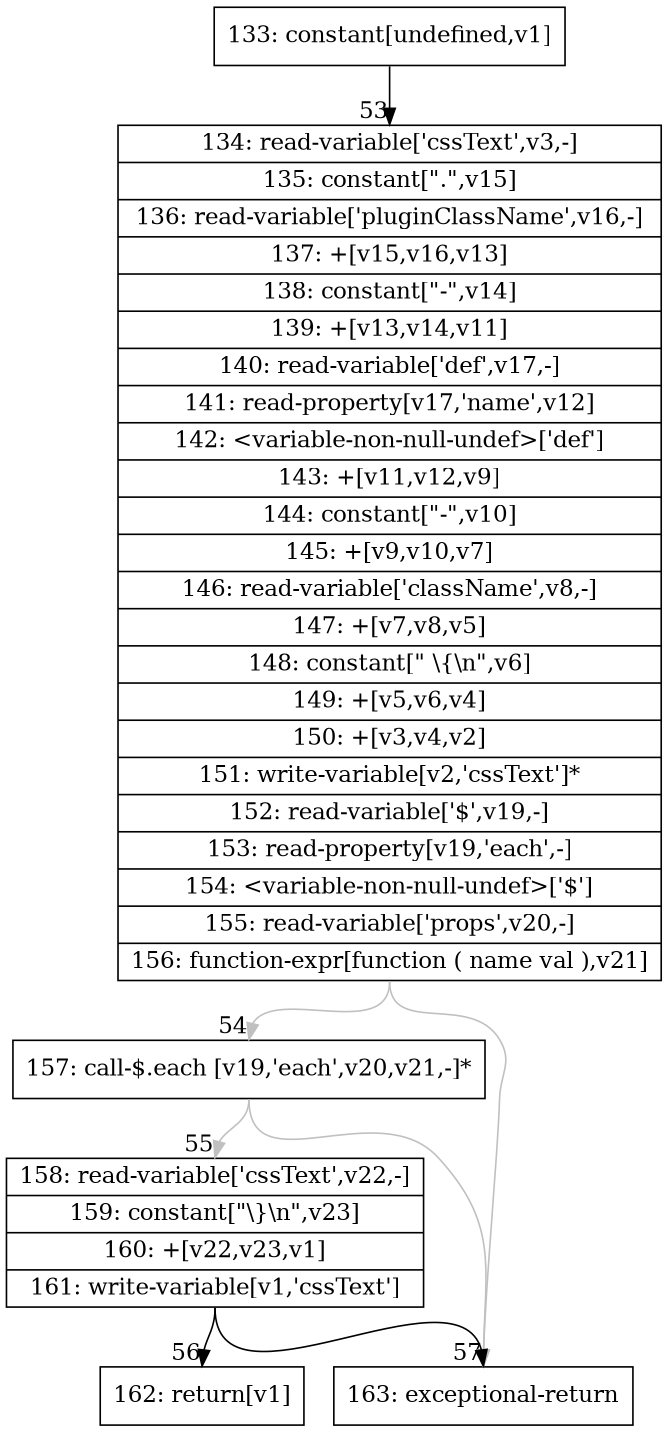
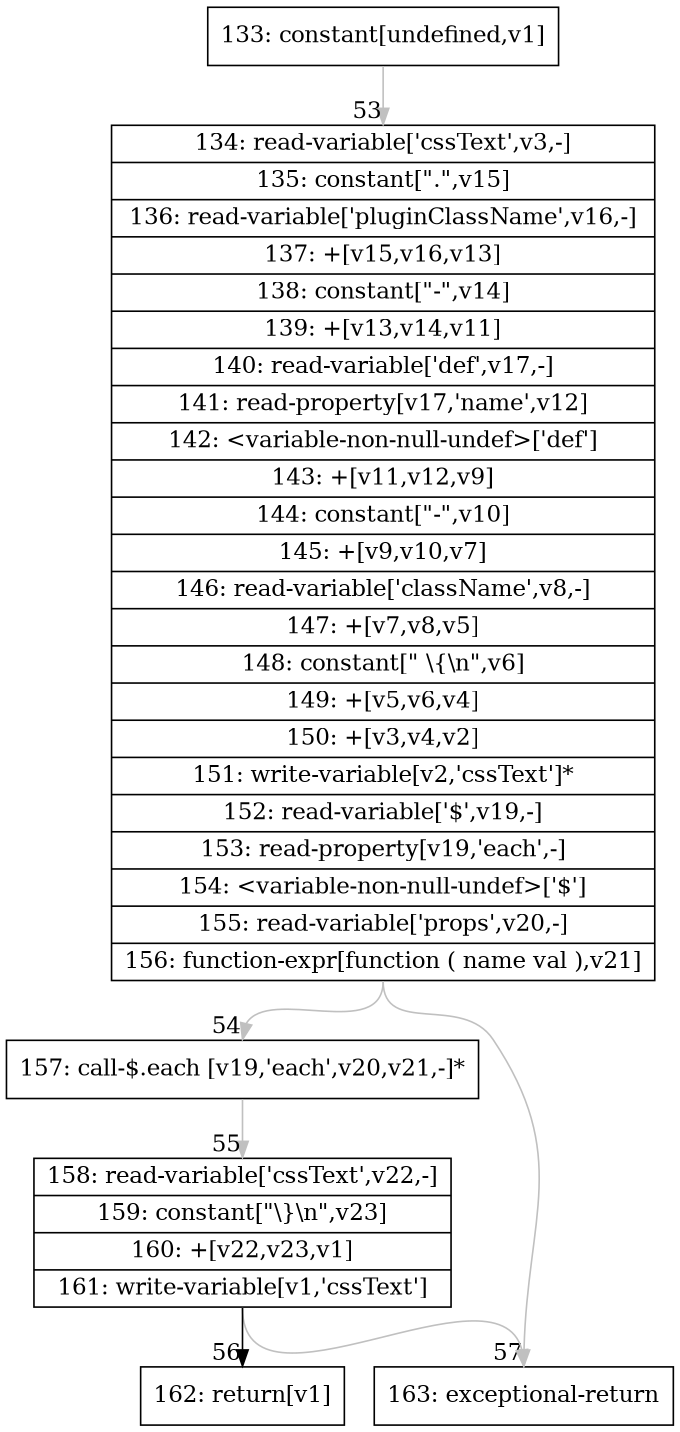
(390, 87) -> (383, 87)
(432, 1153) -> none
(341, 1339) -> (375, 1339)
